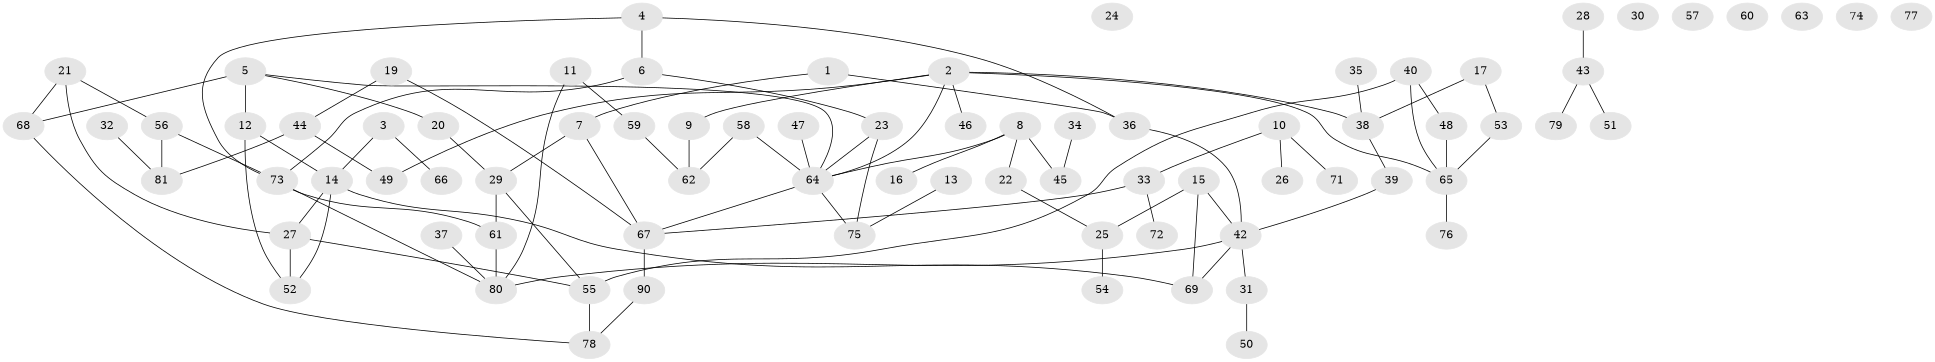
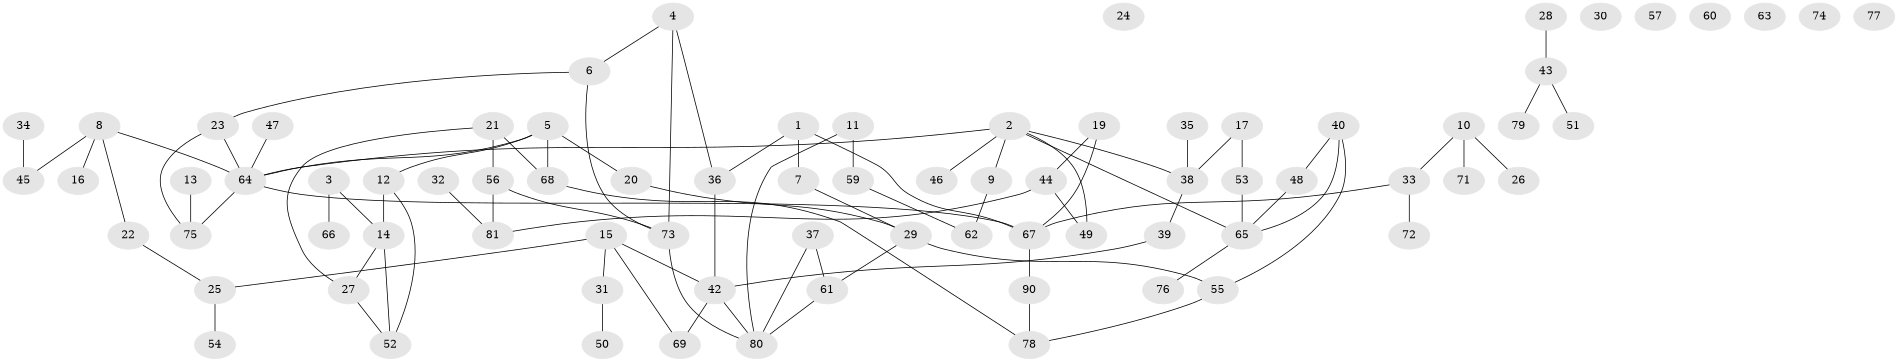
(744, 126) -> none
(612, 181) -> (908, 193)
(387, 208) -> (820, 263)
(674, 257) -> none
(421, 258) -> none
(1244, 263) -> (604, 263)
